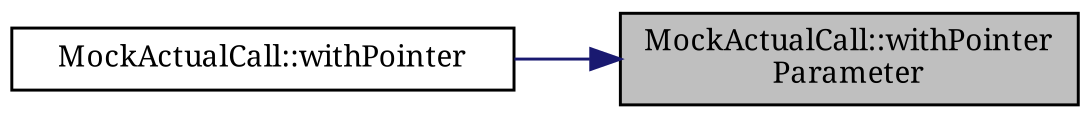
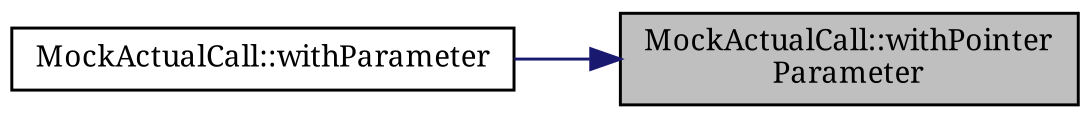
(263, 59) -> (263, 59)
